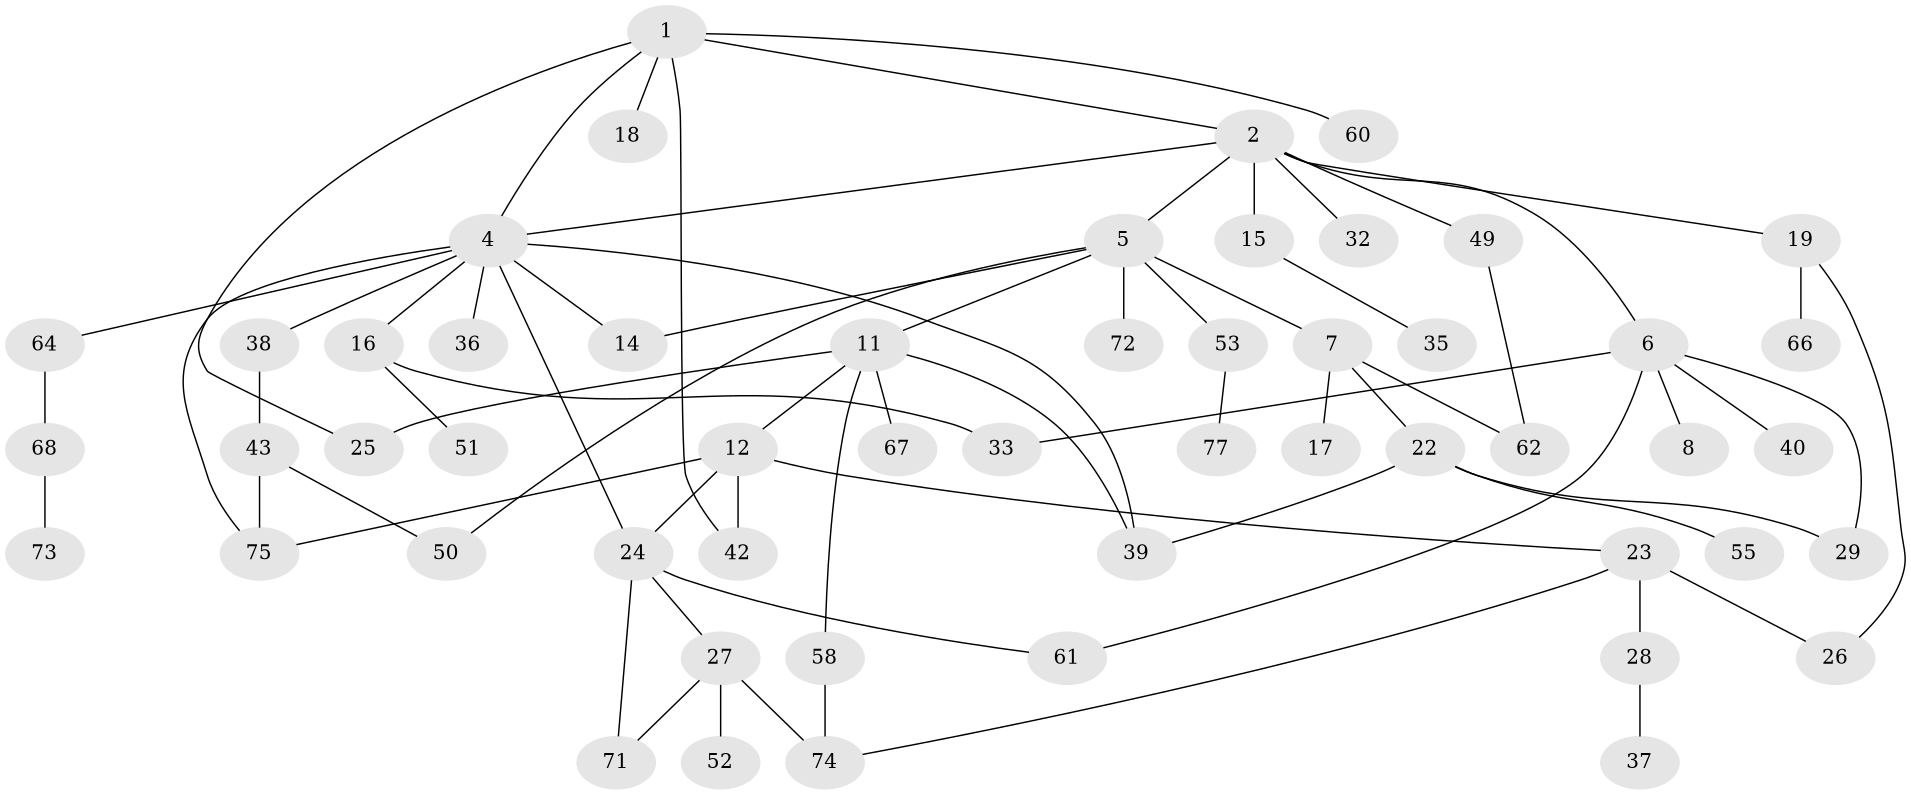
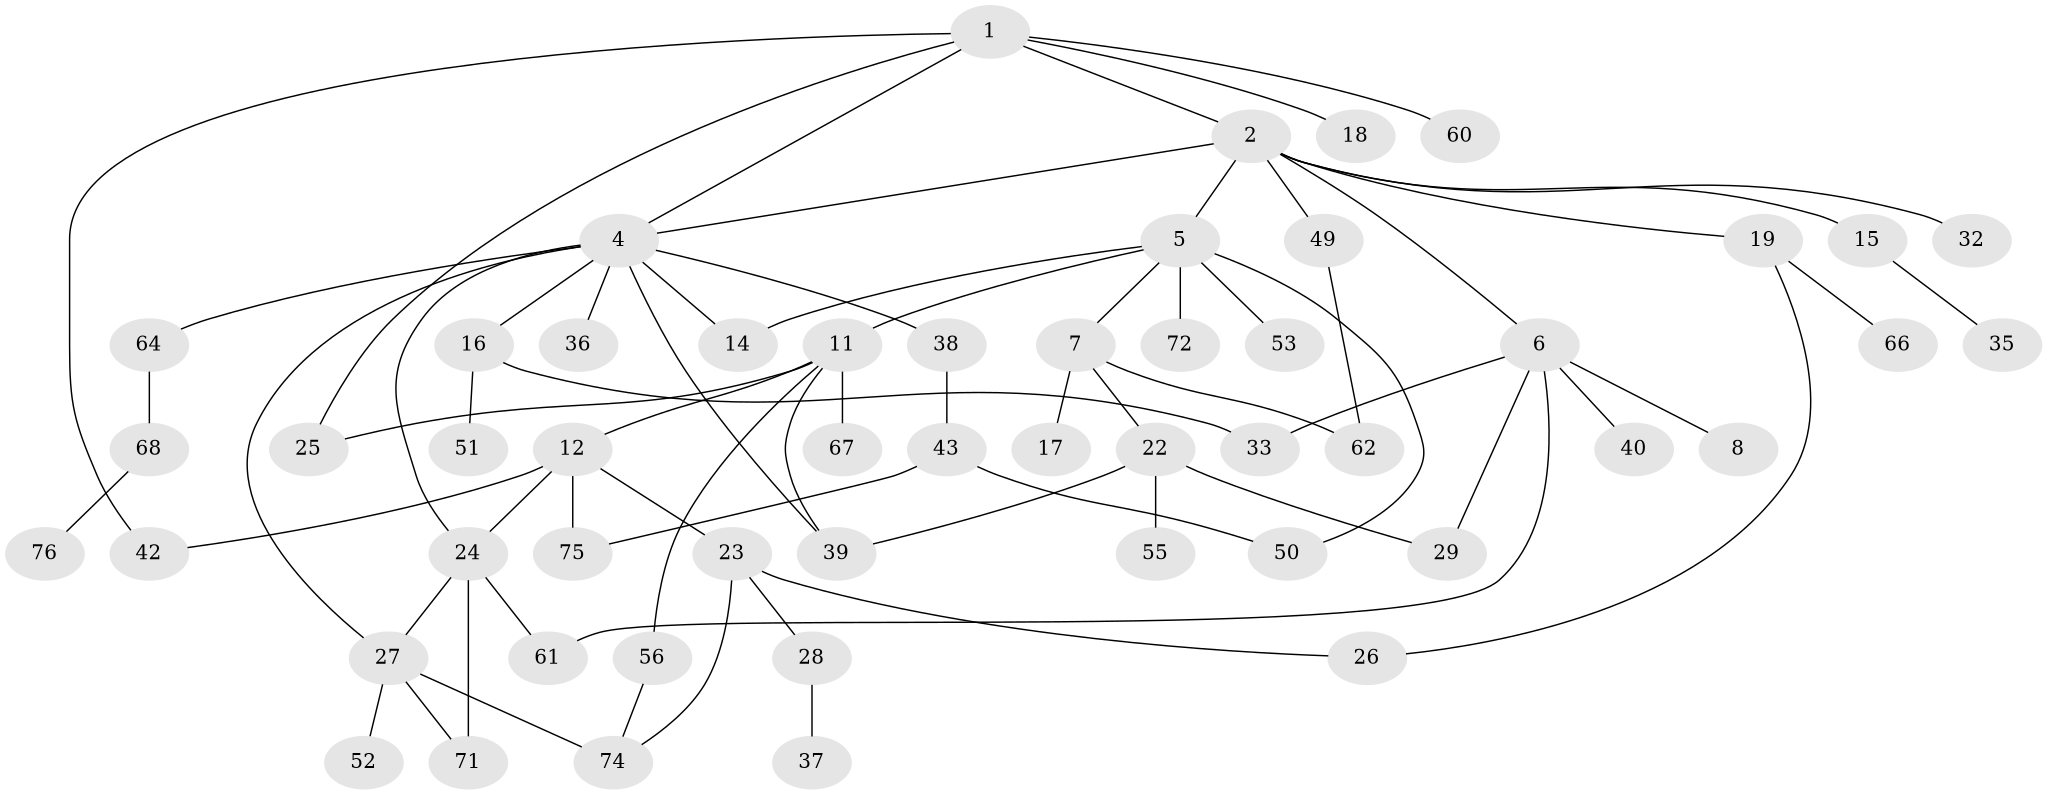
(190, 350) -> (293, 373)
(1217, 450) -> none
(45, 554) -> (45, 554)
(825, 658) -> (653, 658)
